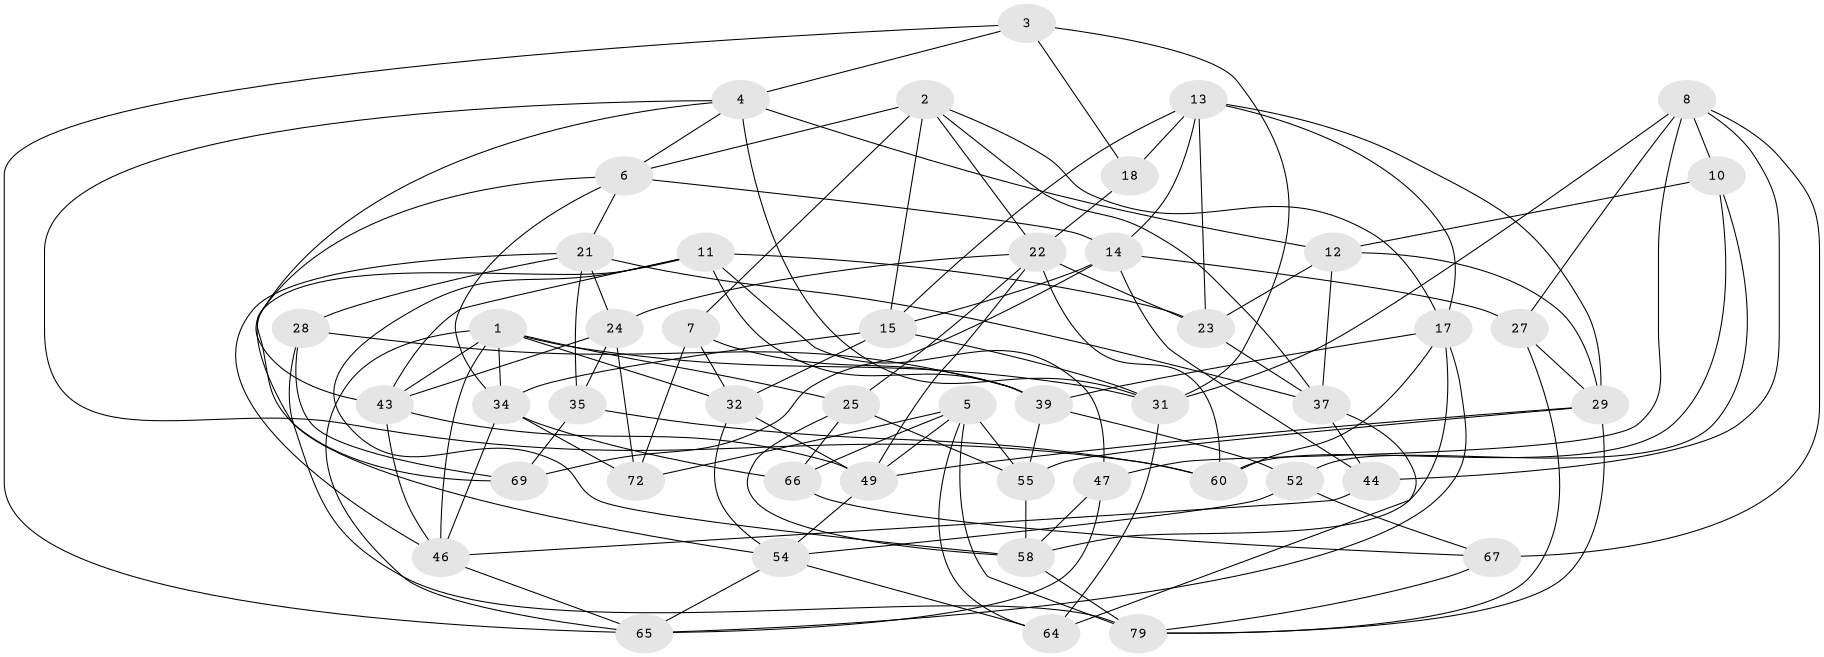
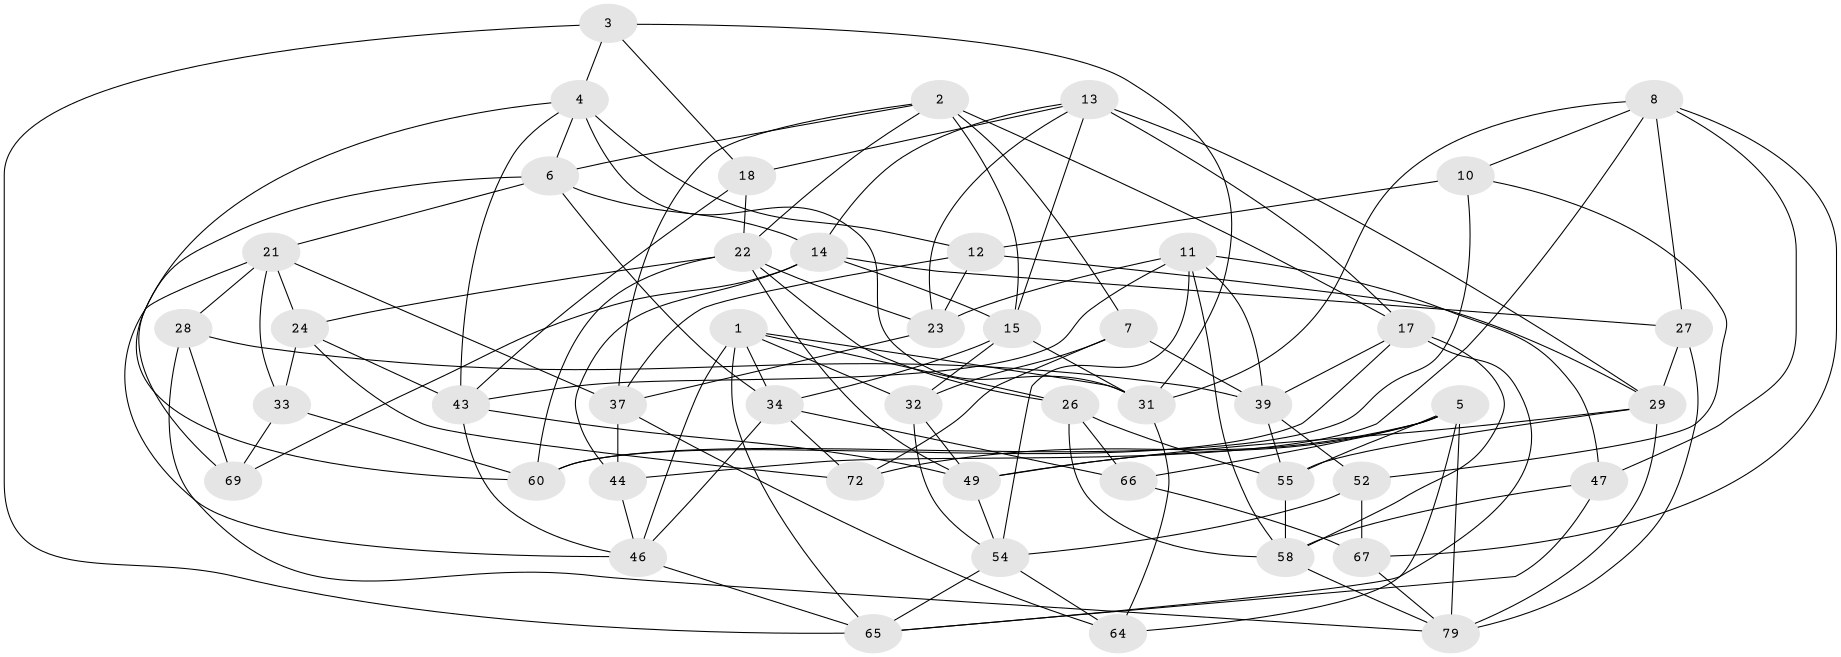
(441, 367) -> (599, 285)
(578, 405) -> (282, 405)
(851, 405) -> (1070, 405)
